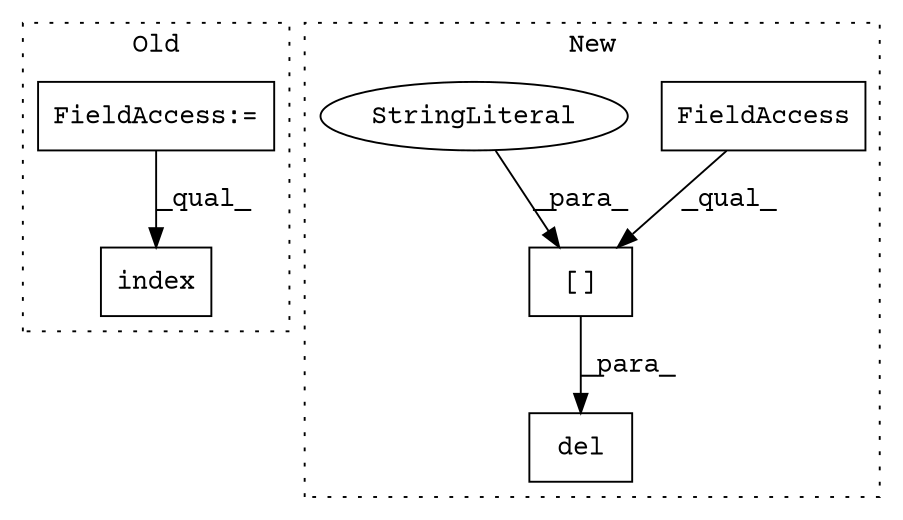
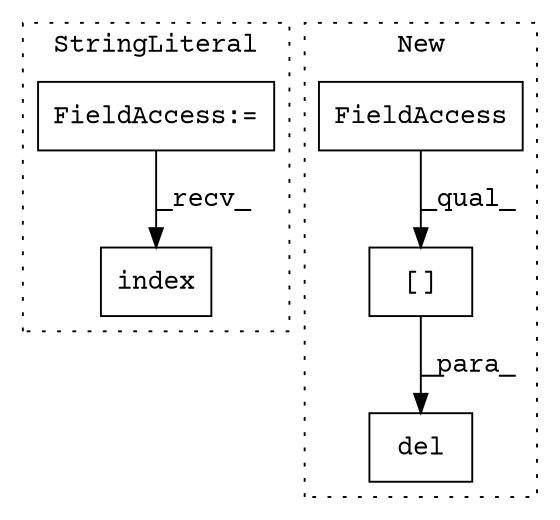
(156, 45) -> (156, 45)
(474, 116) -> none
(204, 199) -> (204, 199)
